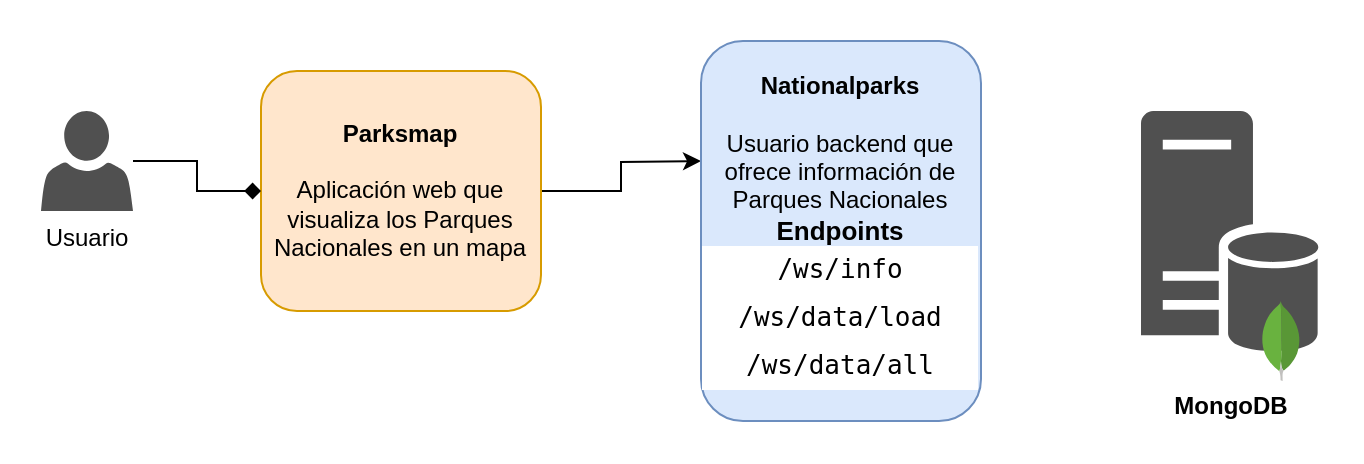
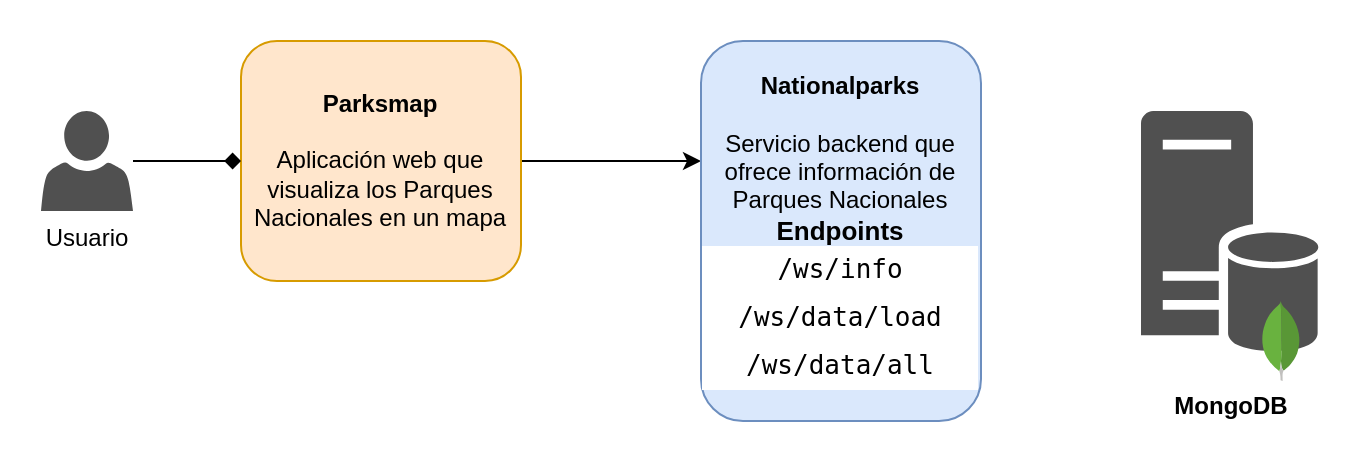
(401, 191) -> (381, 161)
(841, 231) -> (841, 231)
